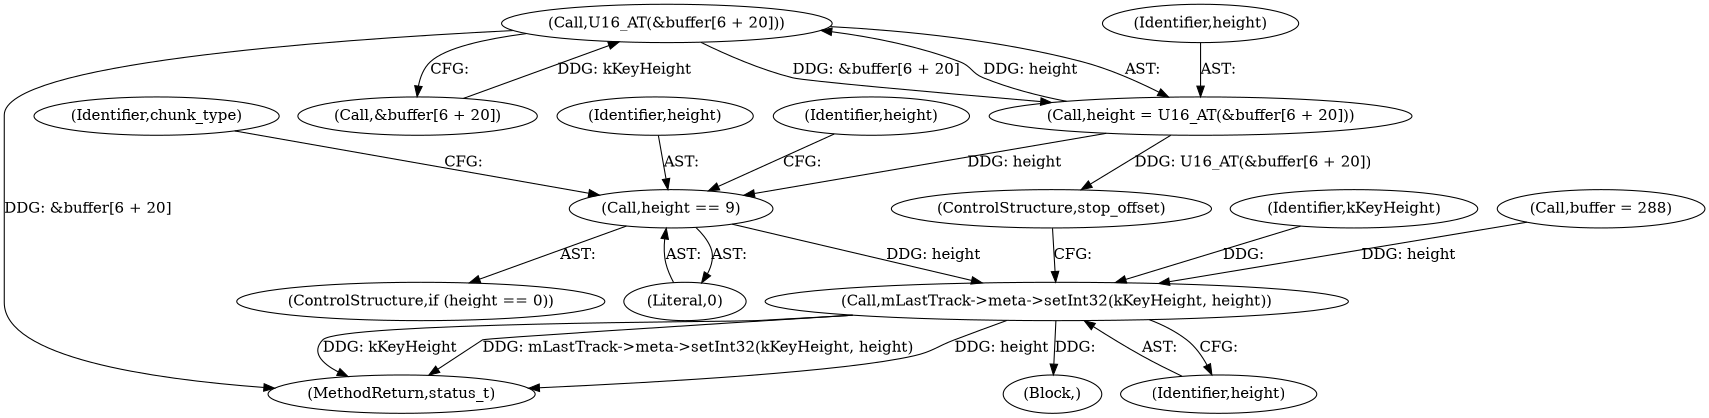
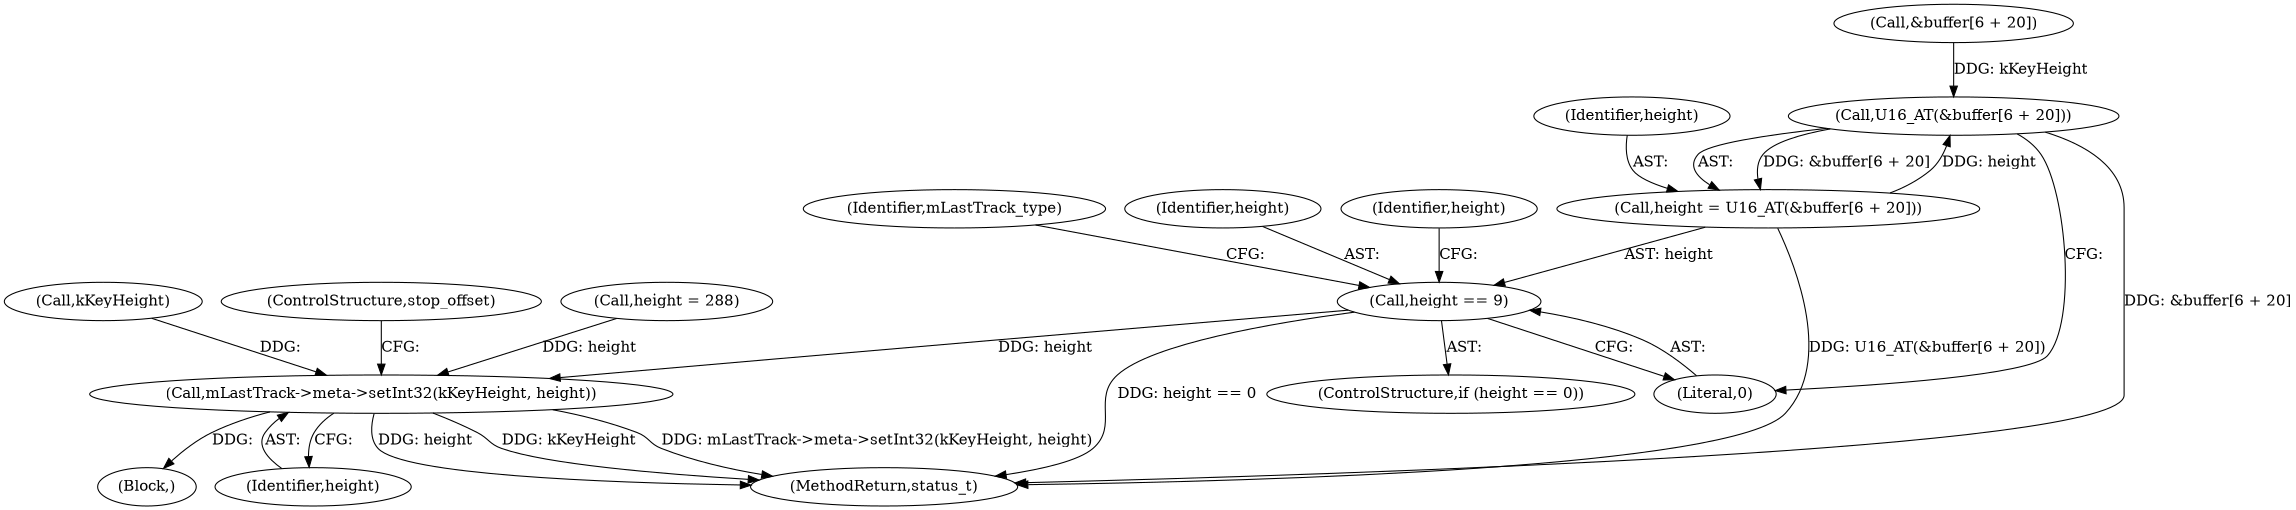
(463, 46) -> (2036, 362)
(157, 116) -> (954, 209)
(1131, 160) -> (1651, 451)
(1015, 162) -> (1669, 255)
(1354, 209) -> (103, 301)
(1601, 209) -> (667, 301)
(732, 255) -> (1616, 348)
none -> (1150, 357)
